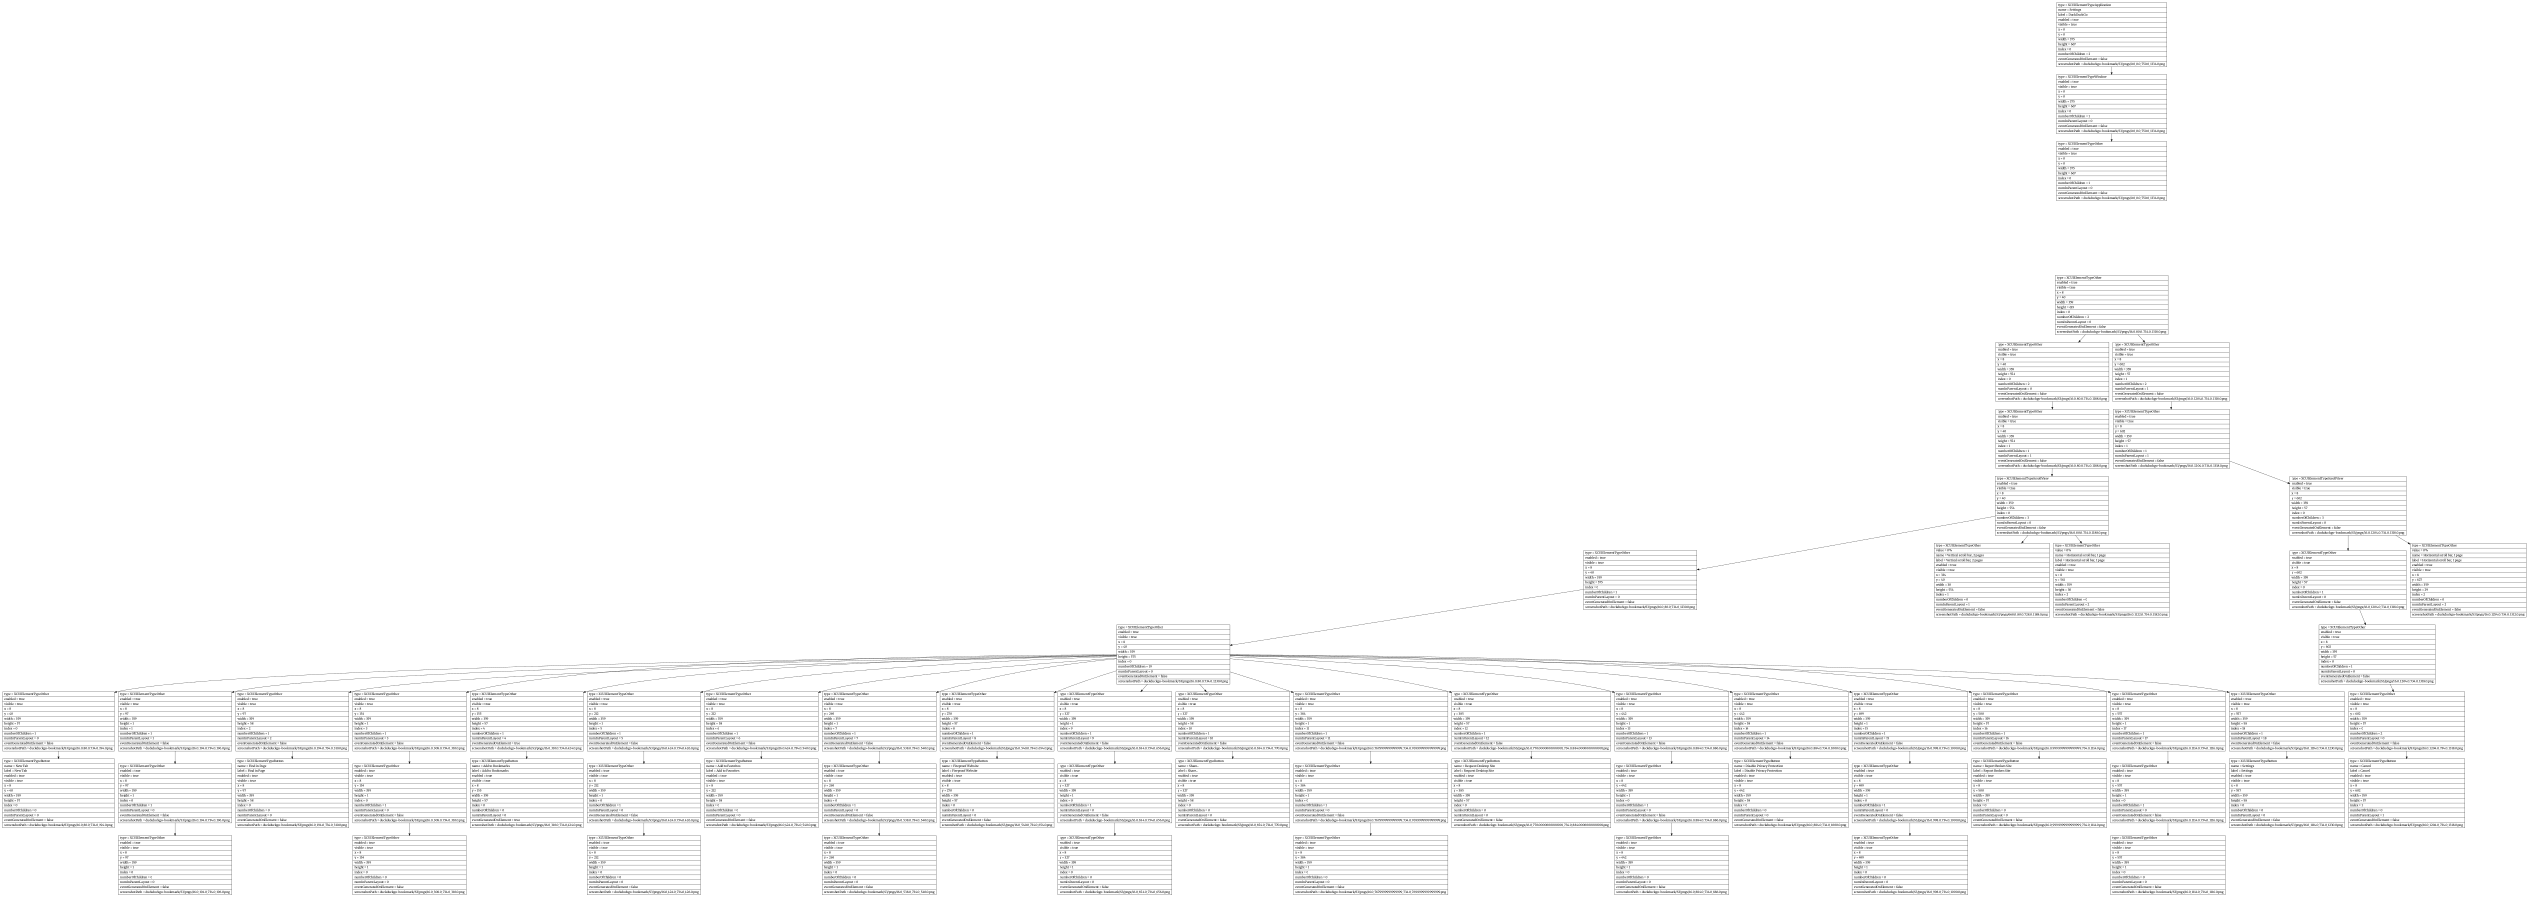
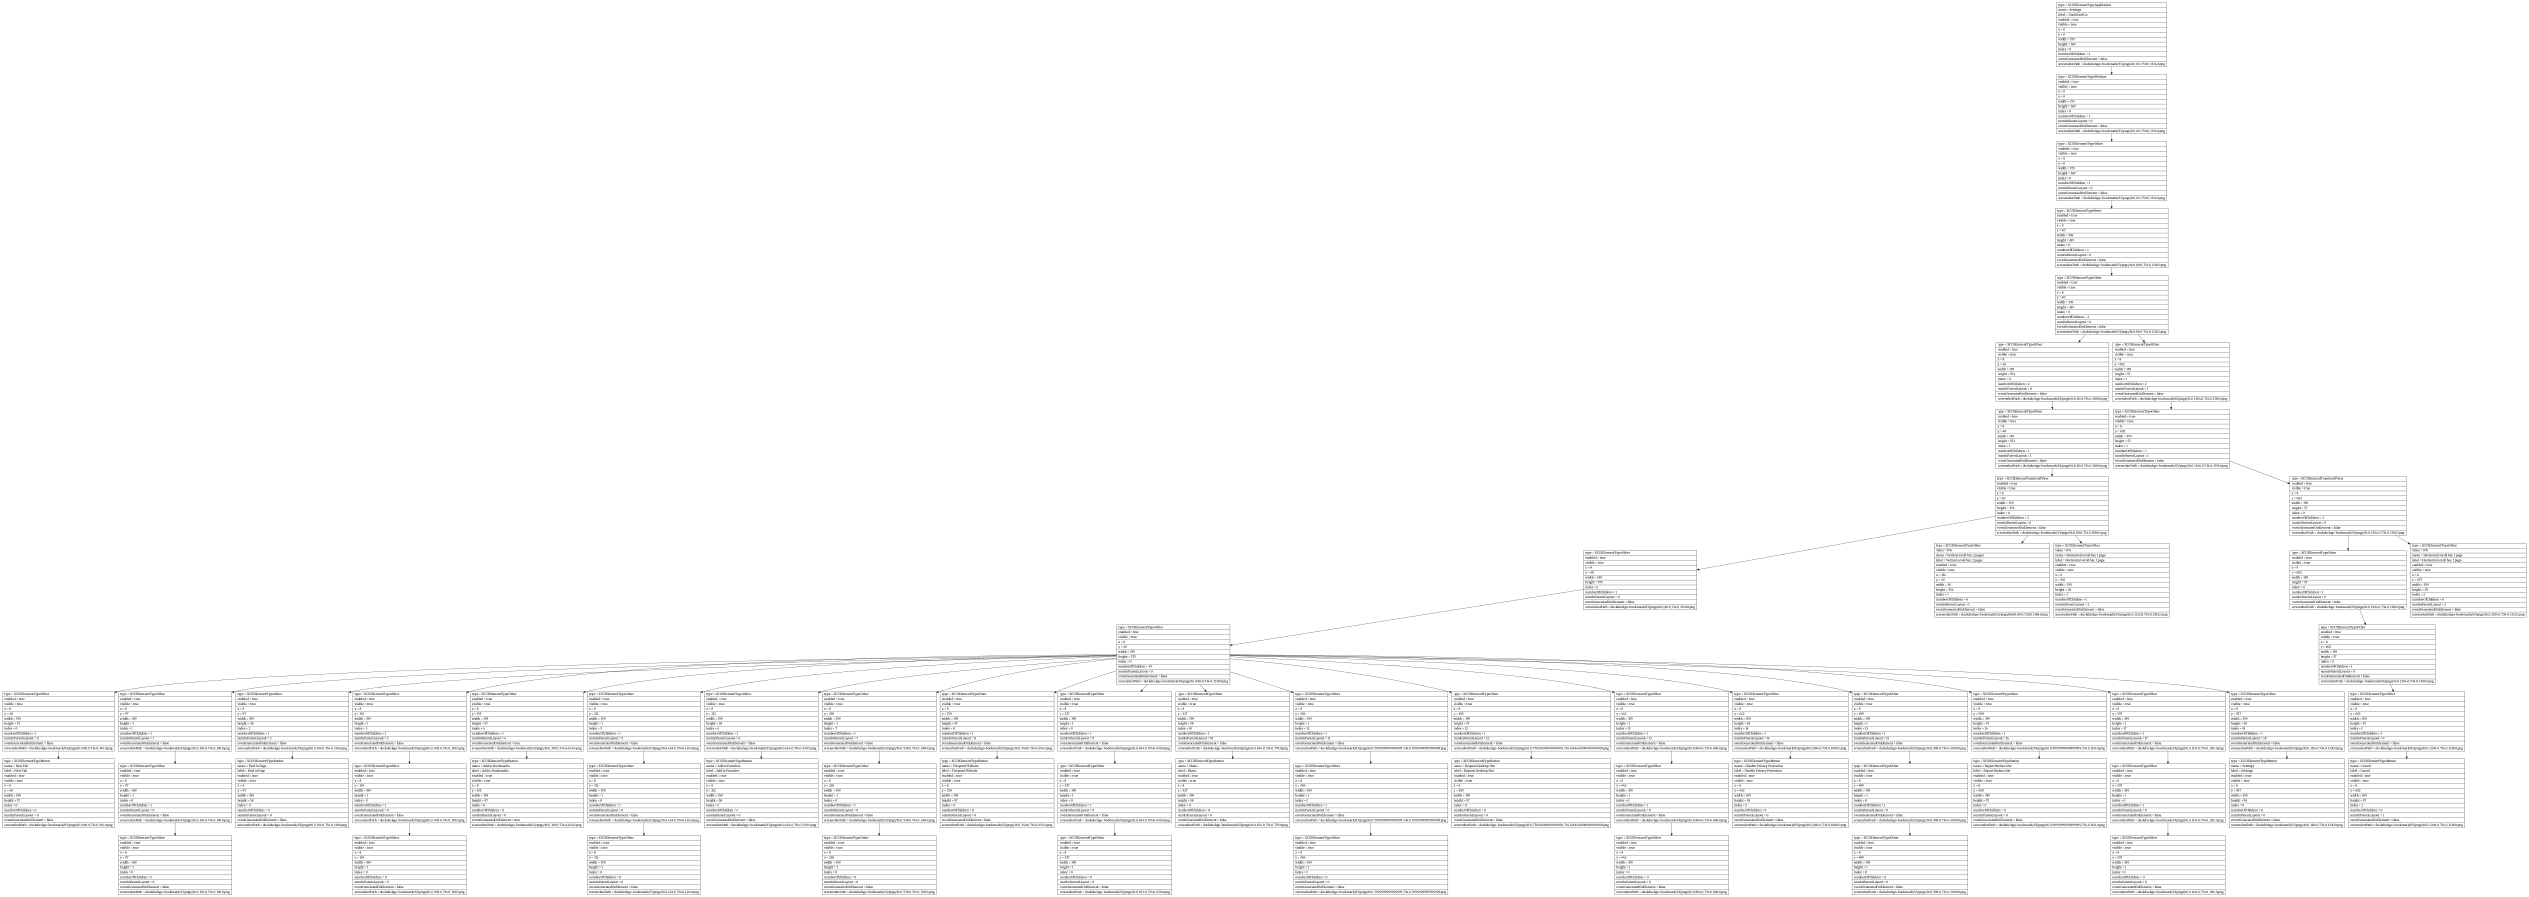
none -> (2112, 238)
